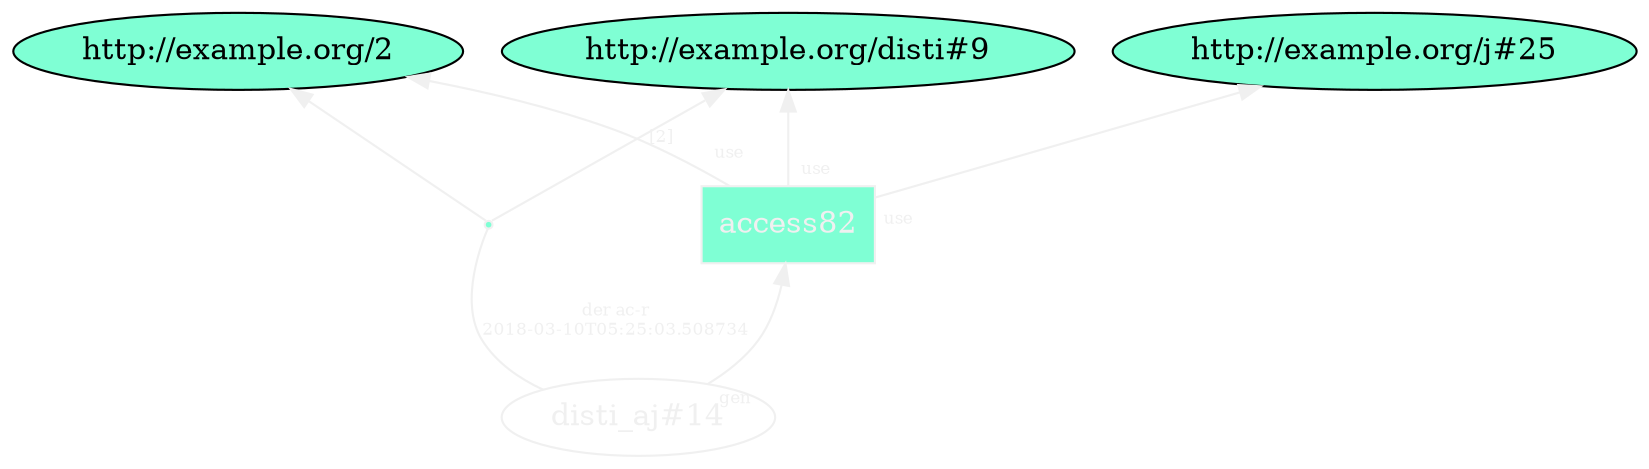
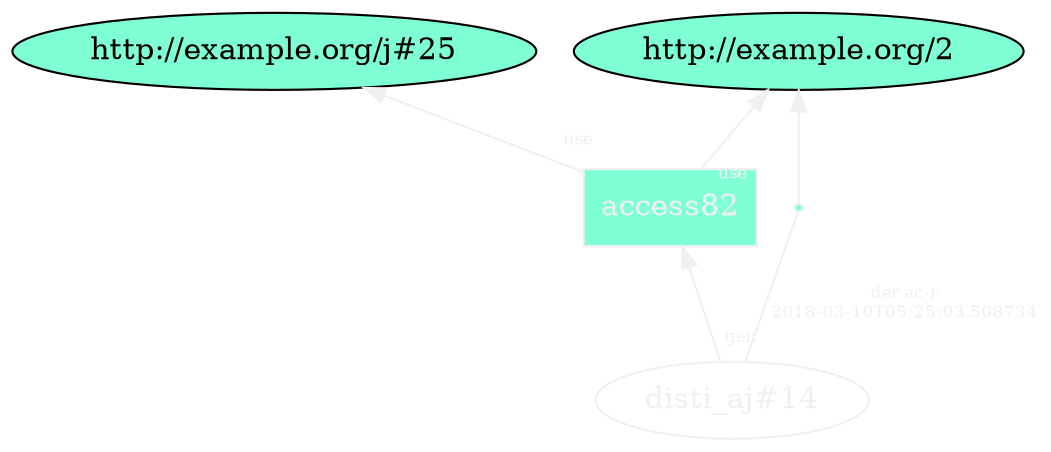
(788, 51) -> none
